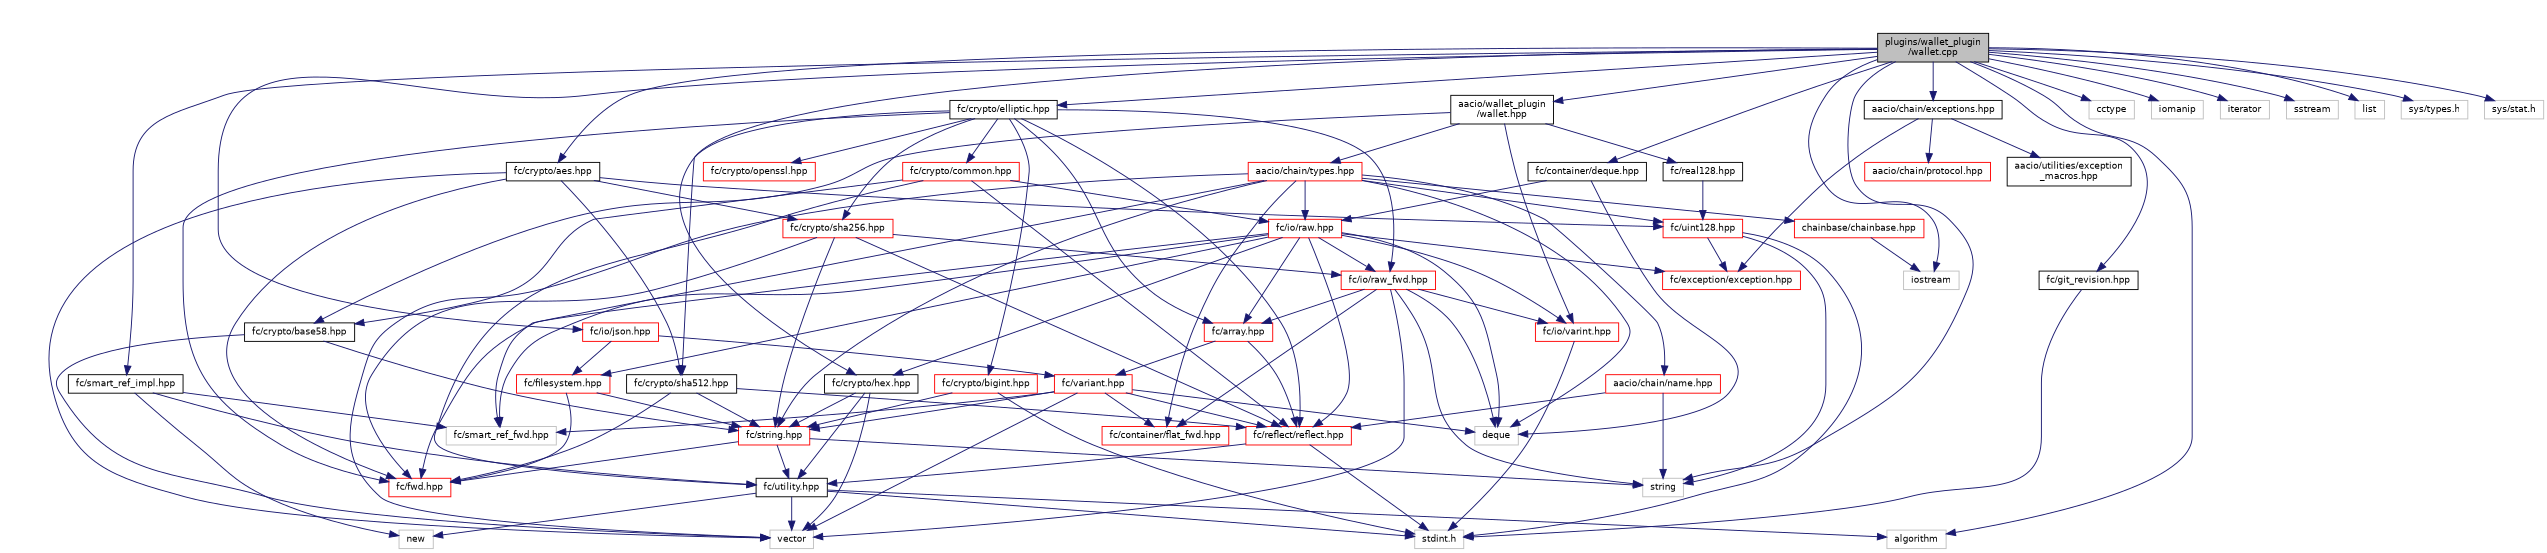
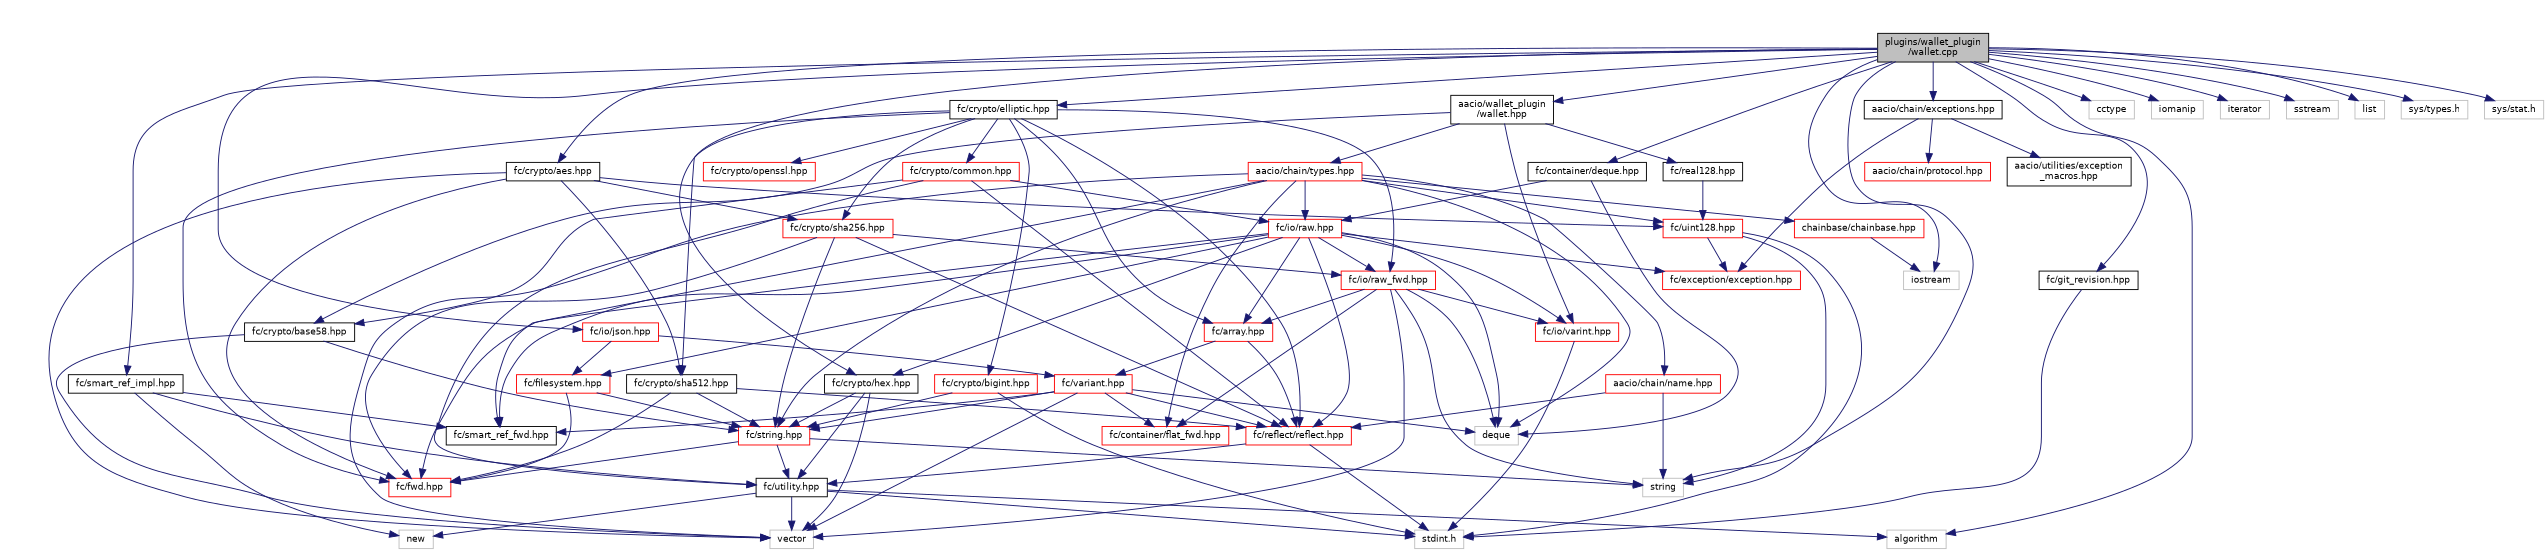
(501, 436) -> (501, 436)
